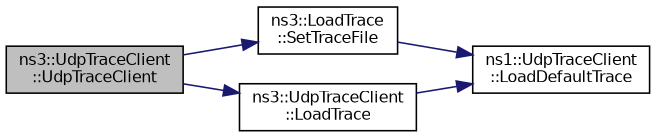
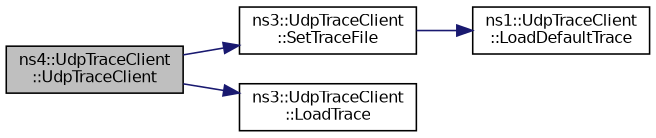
(328, 31) -> (328, 31)
(95, 70) -> (95, 70)
(437, 90) -> none
